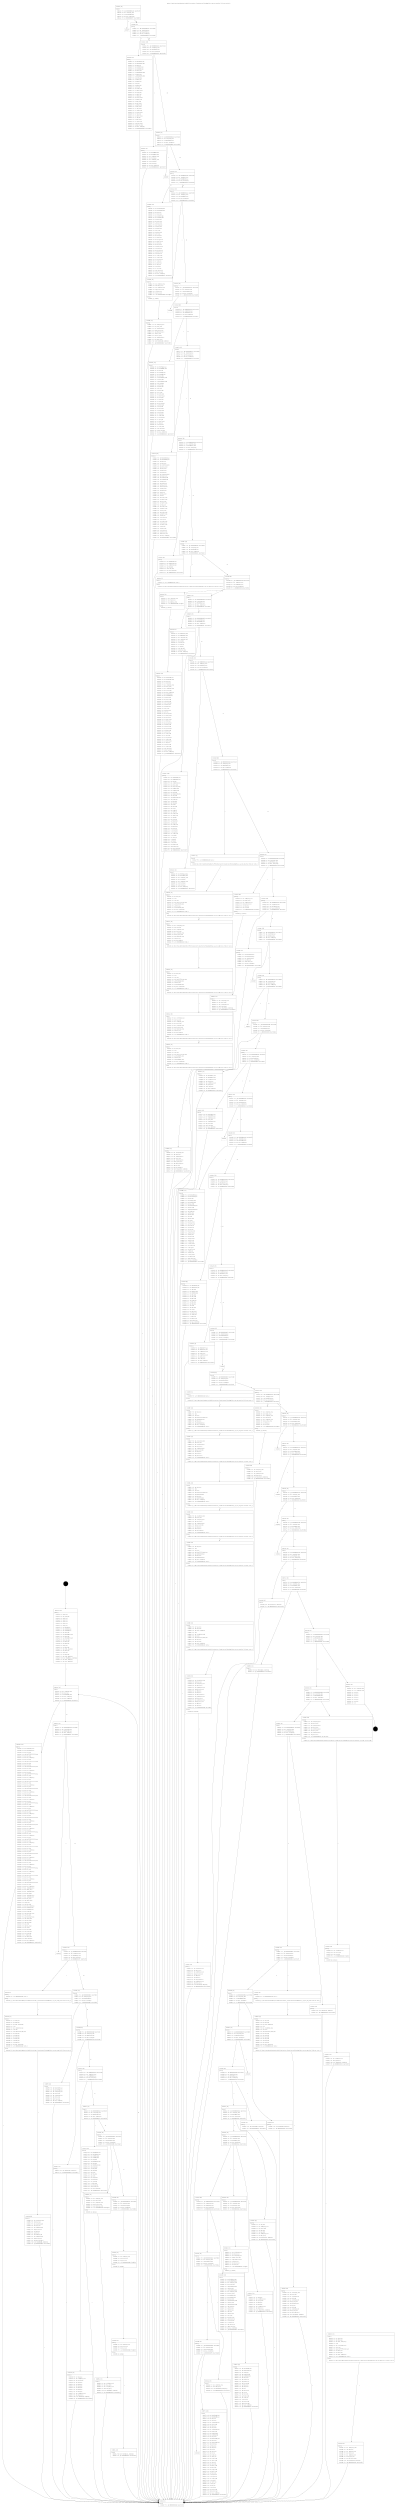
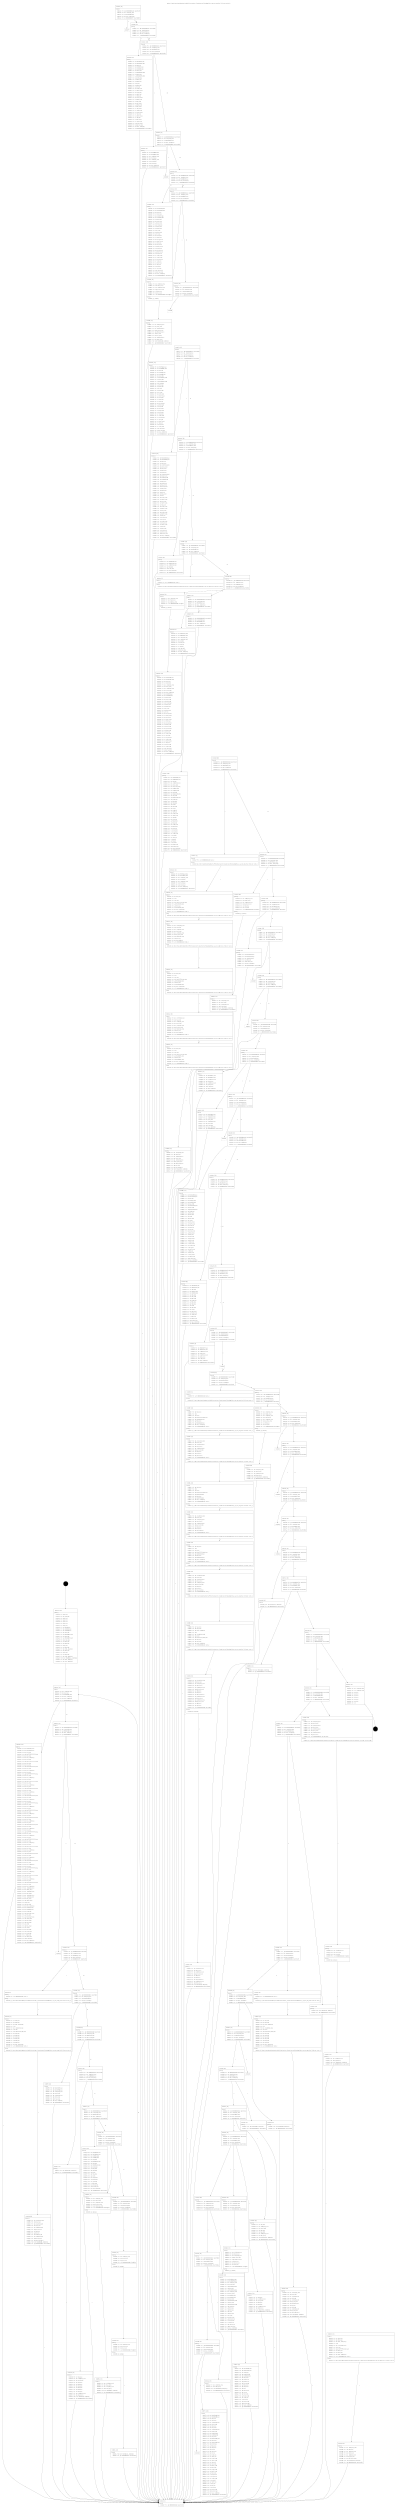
(186, 311) -> none
(201, 664) -> none
none -> (219, 1584)
